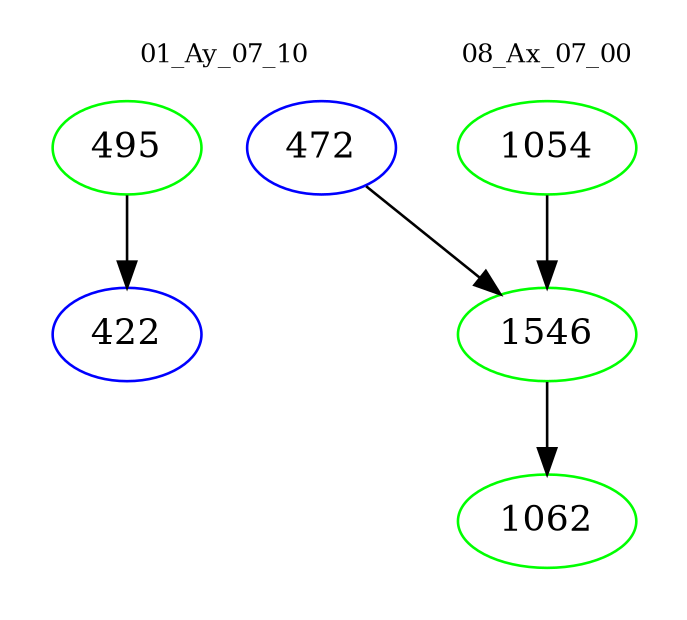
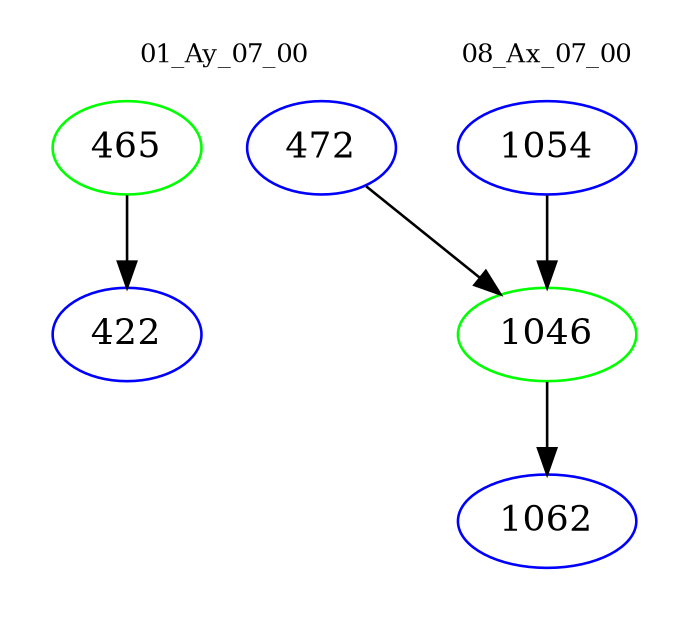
(224, 56) -> (224, 56)
(127, 148) -> (127, 148)
(547, 148) -> (547, 148)
(547, 335) -> (547, 335)
(547, 521) -> (547, 521)
